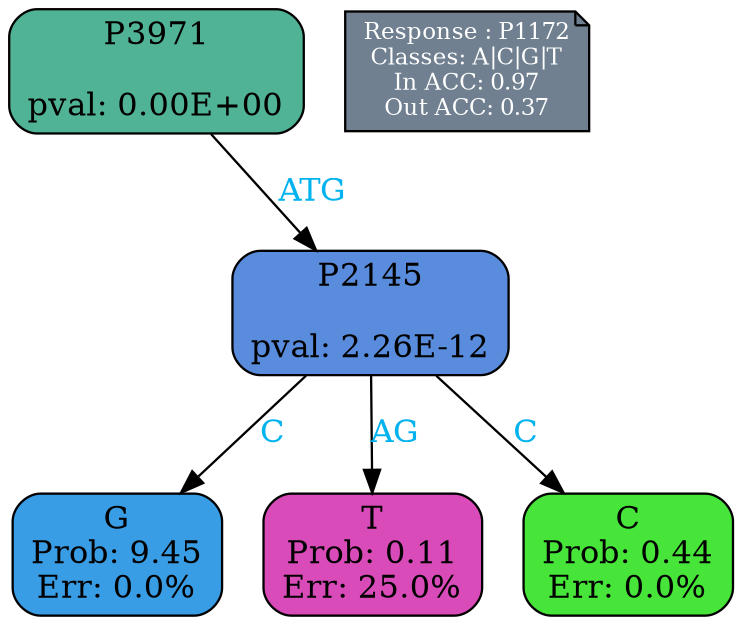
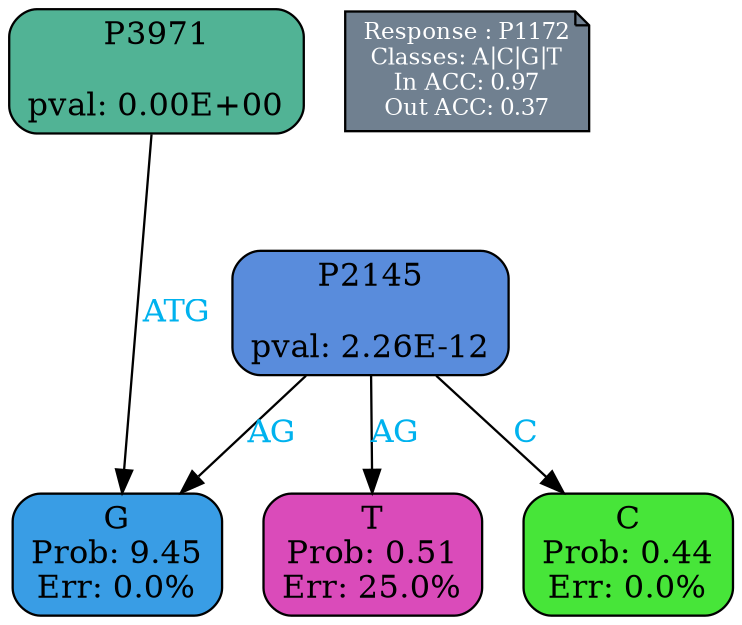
(256, 184) -> (138, 302)
(273, 434) -> (273, 434)
(373, 555) -> (373, 555)
